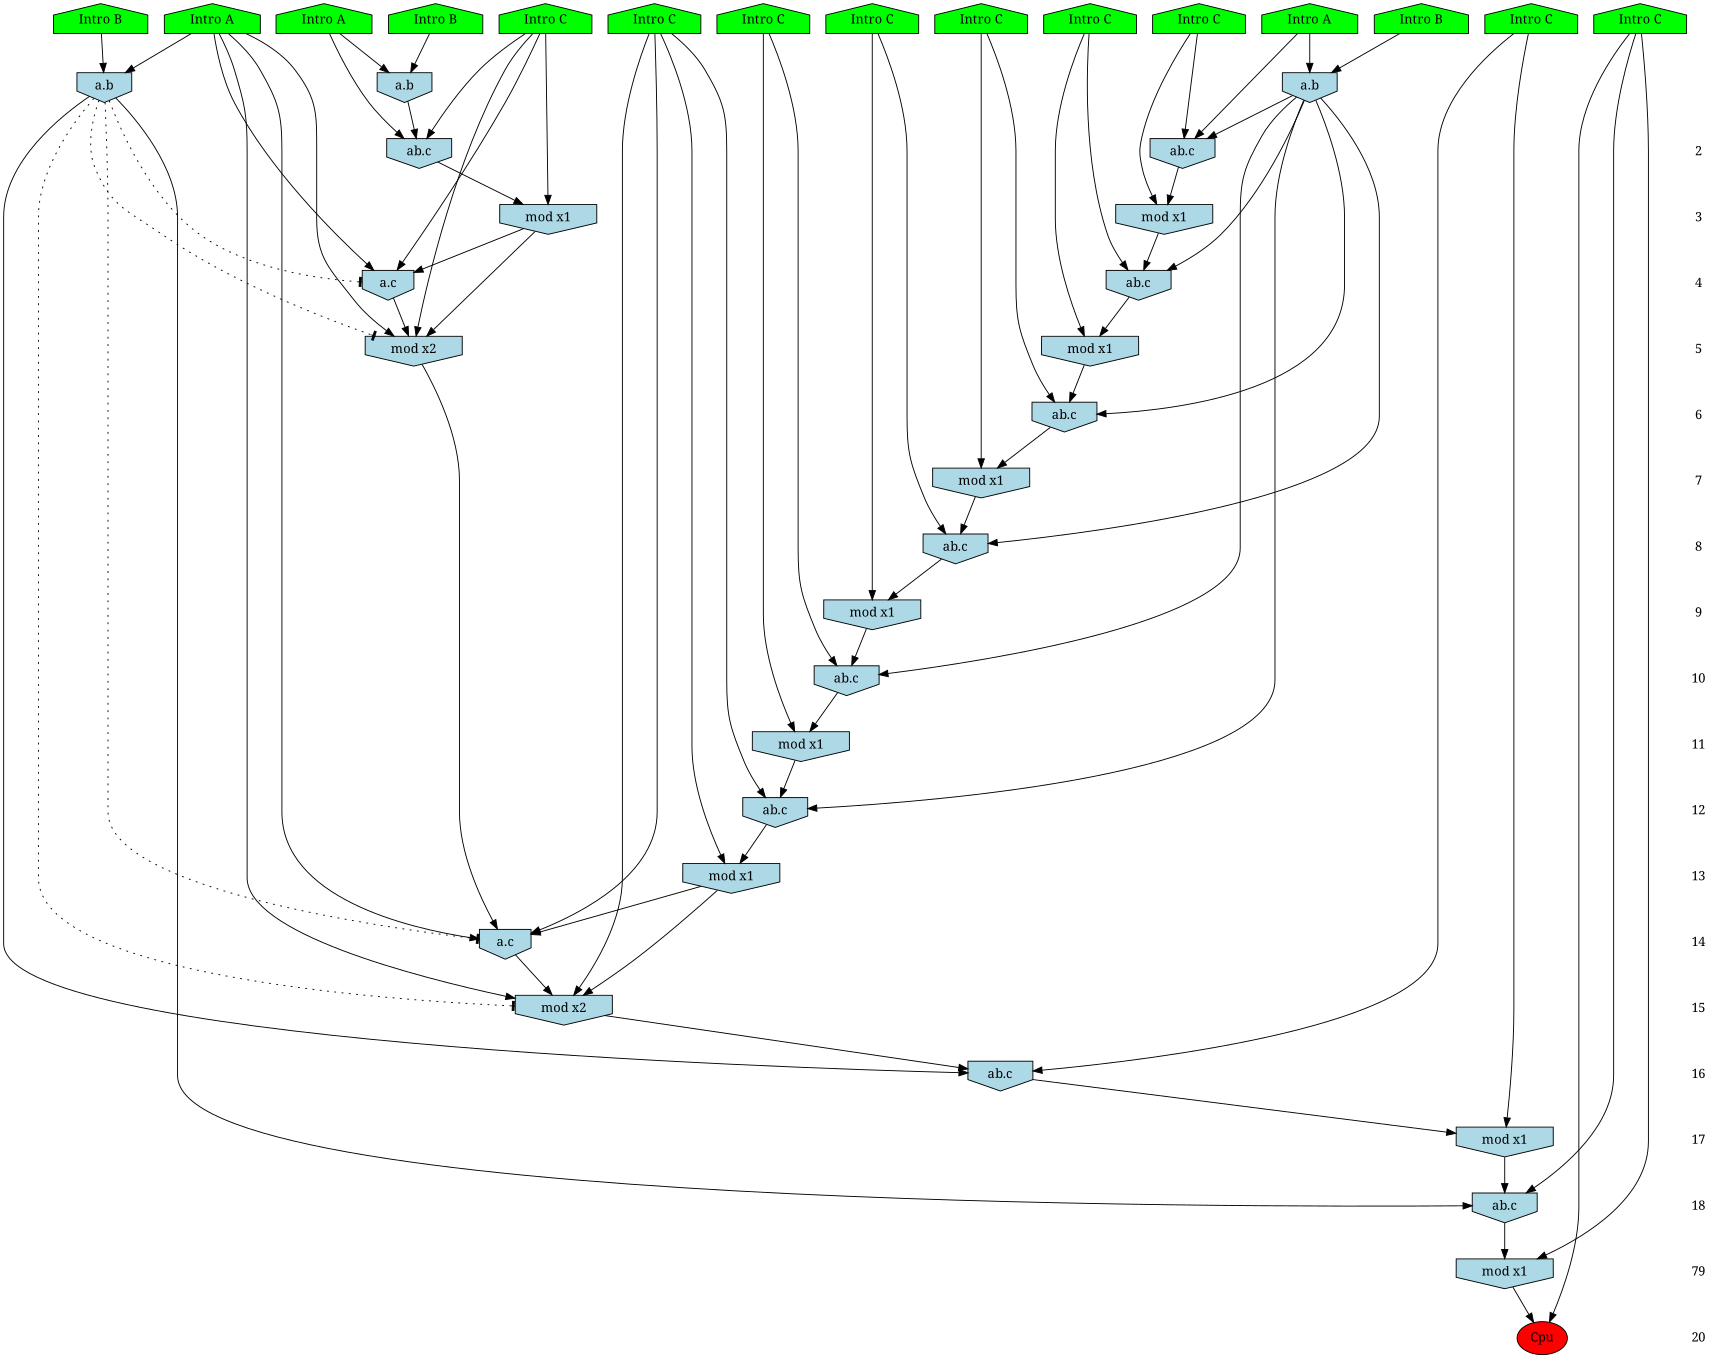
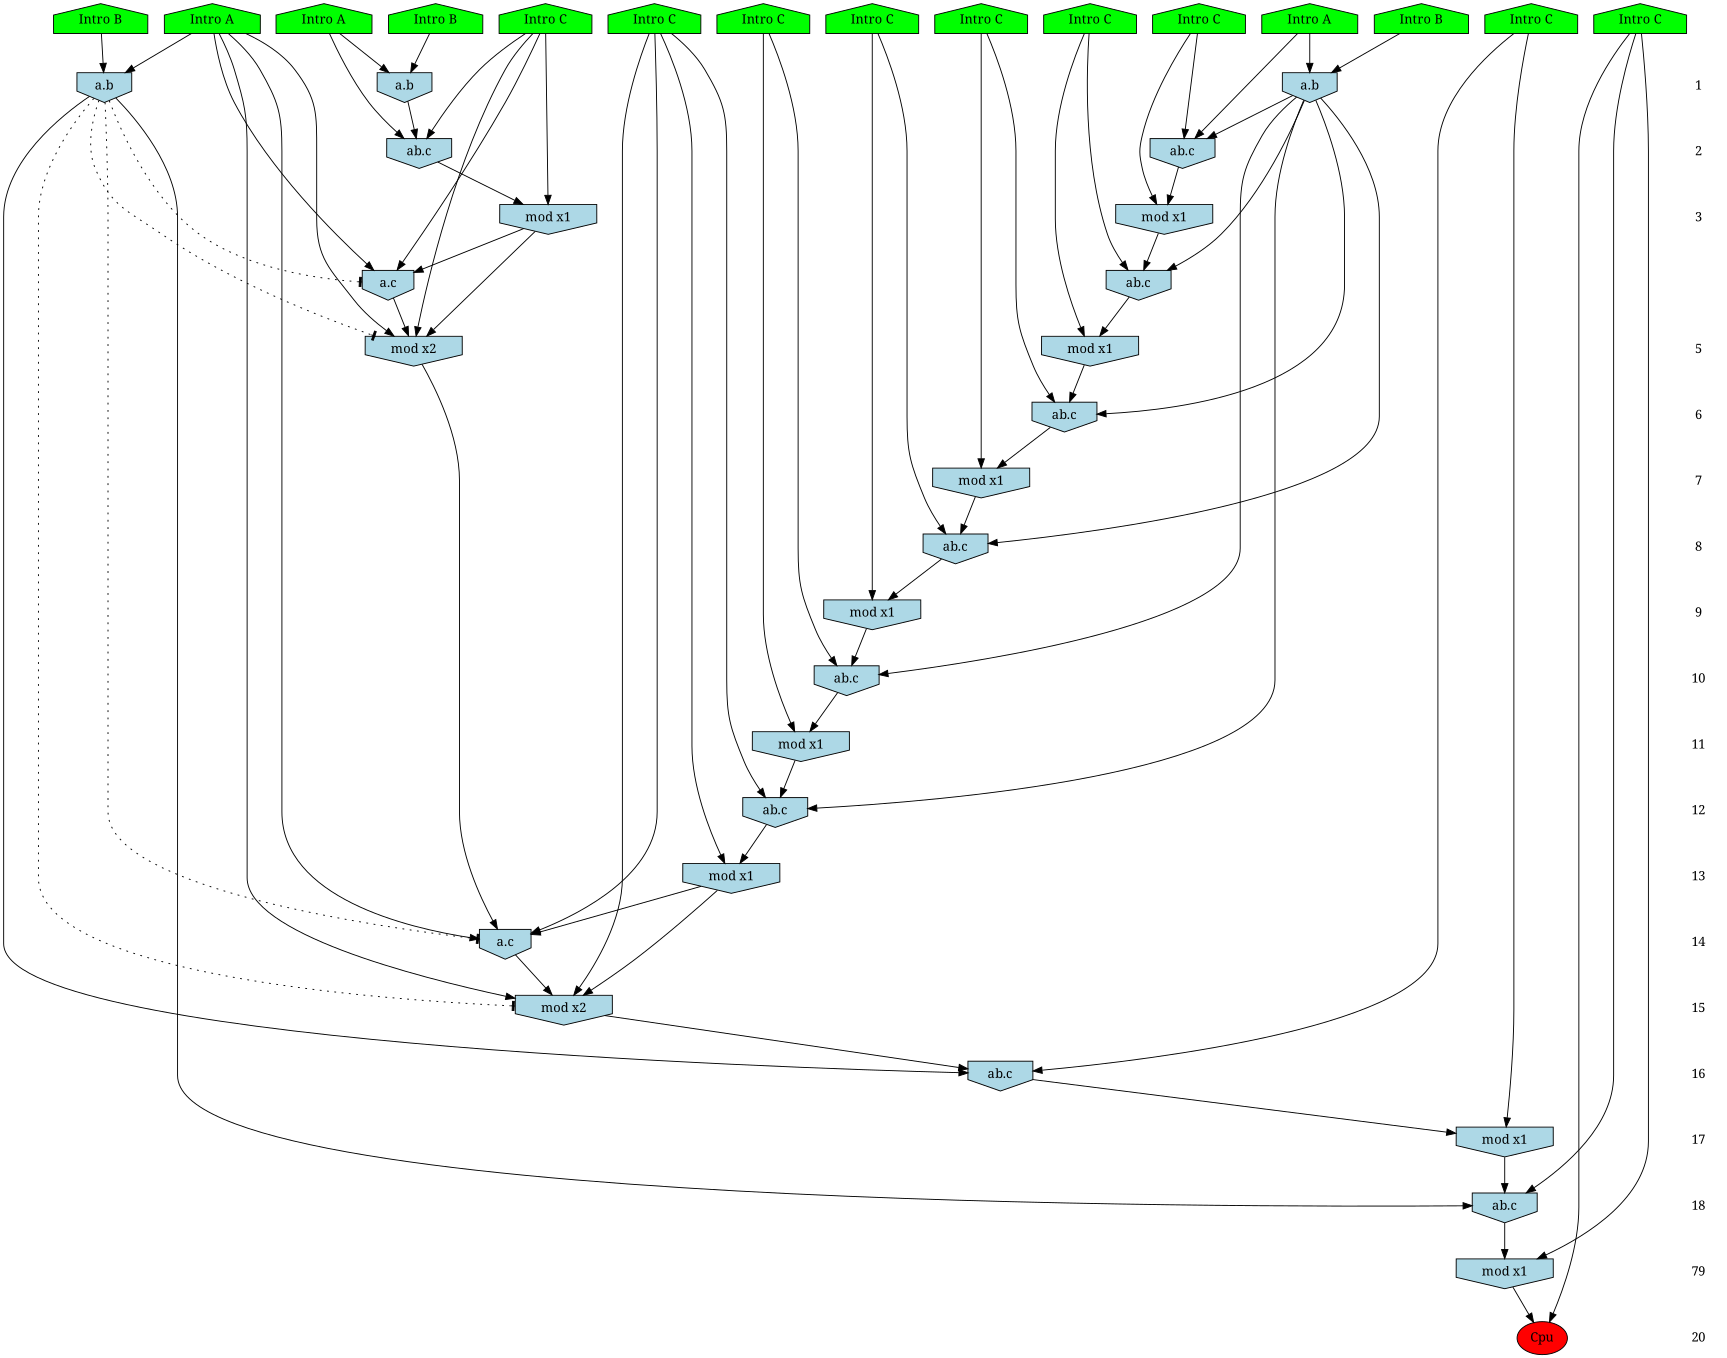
none -> (1699, 86)
(1699, 284) -> none
